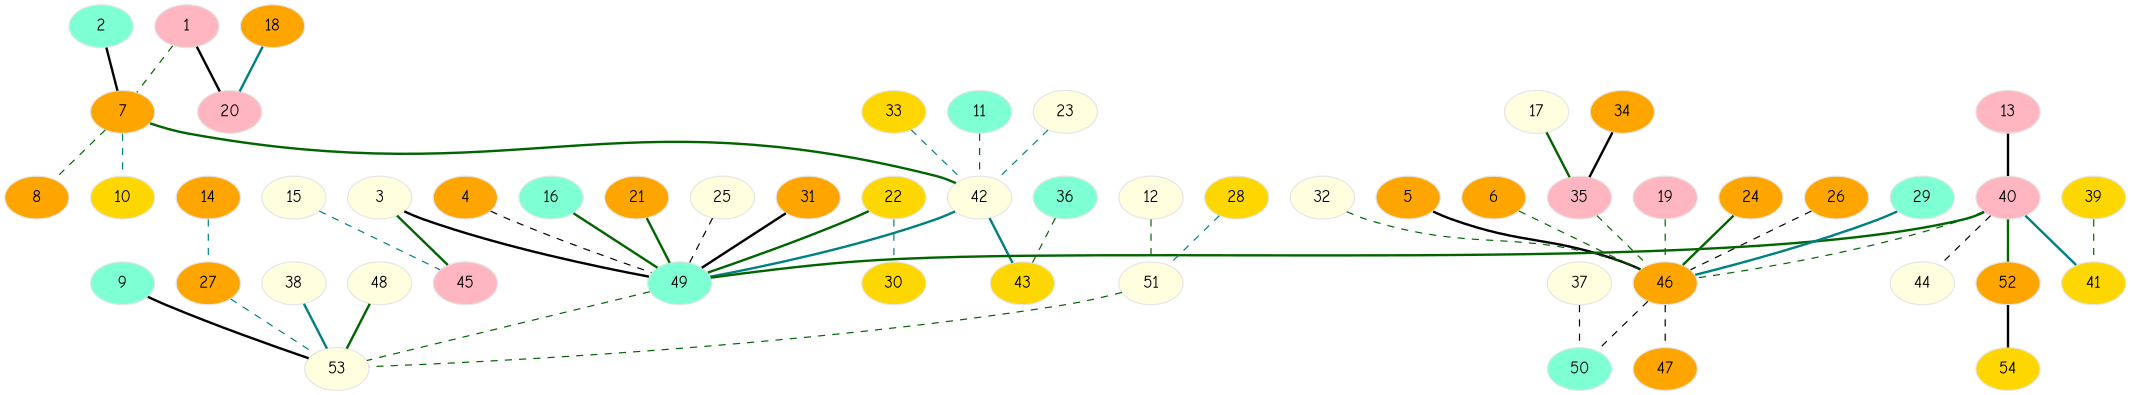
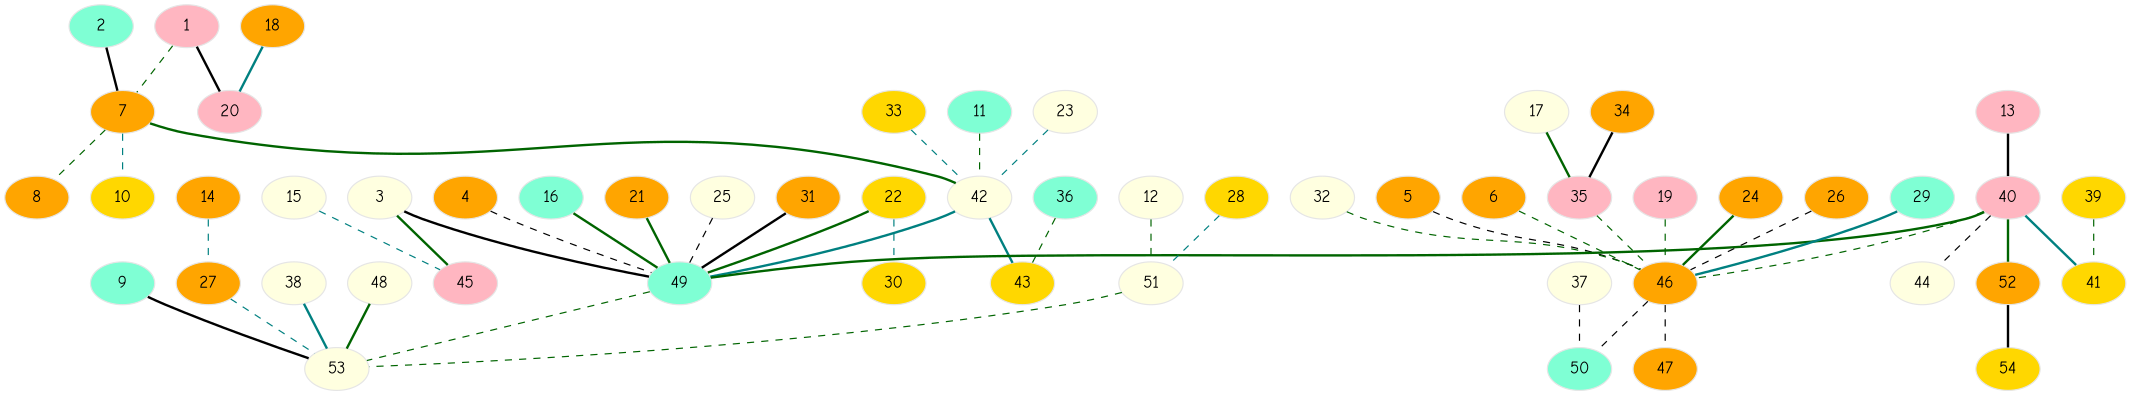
(1500, 233) -> (1500, 233)
